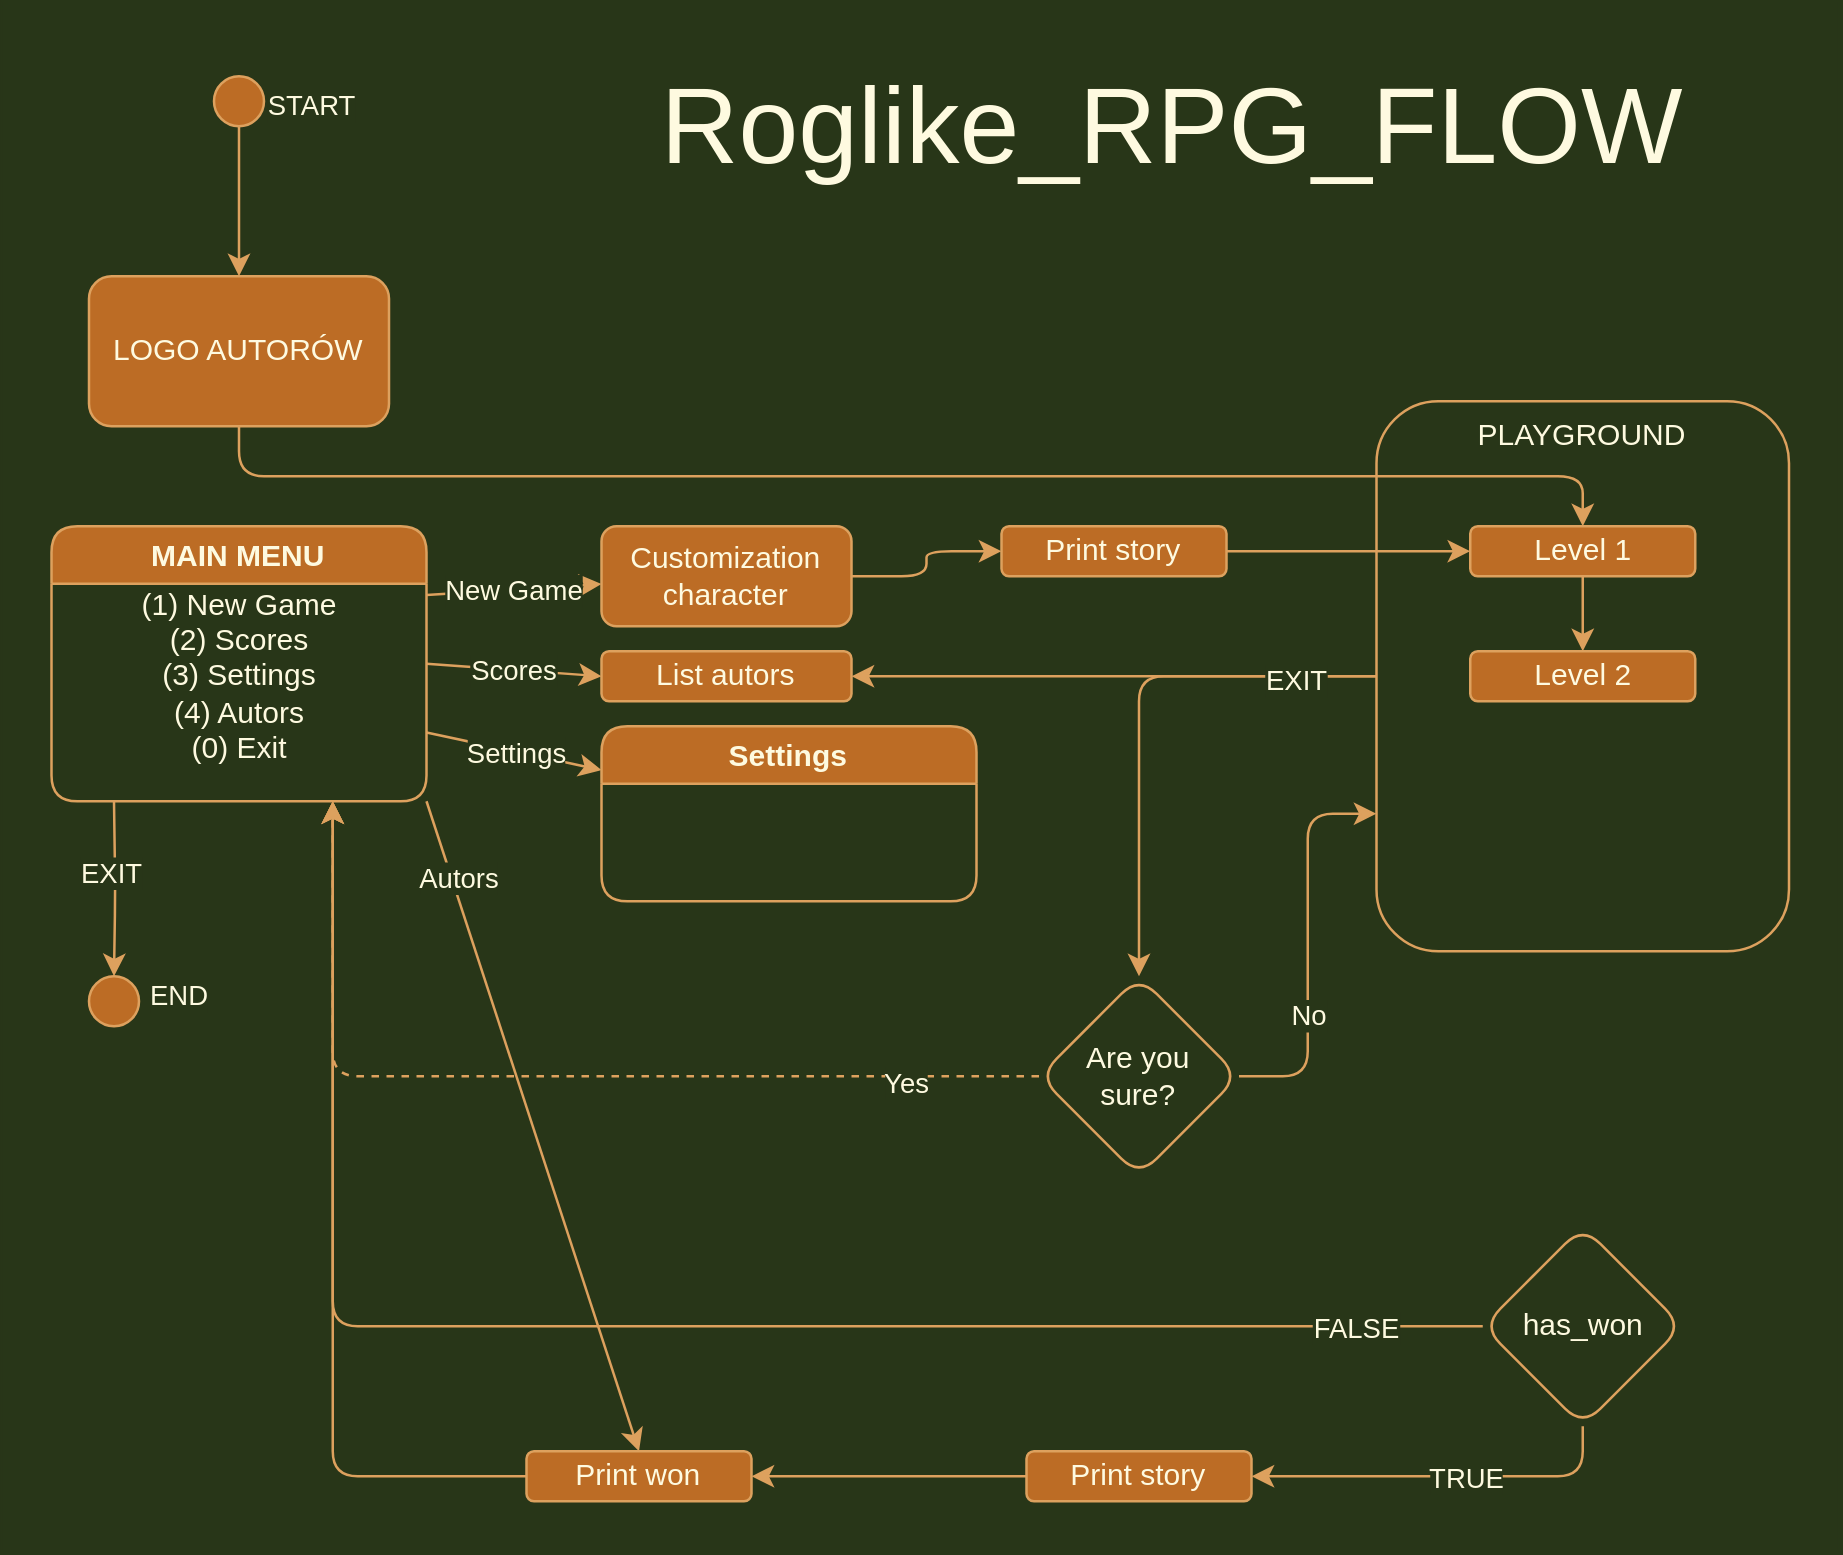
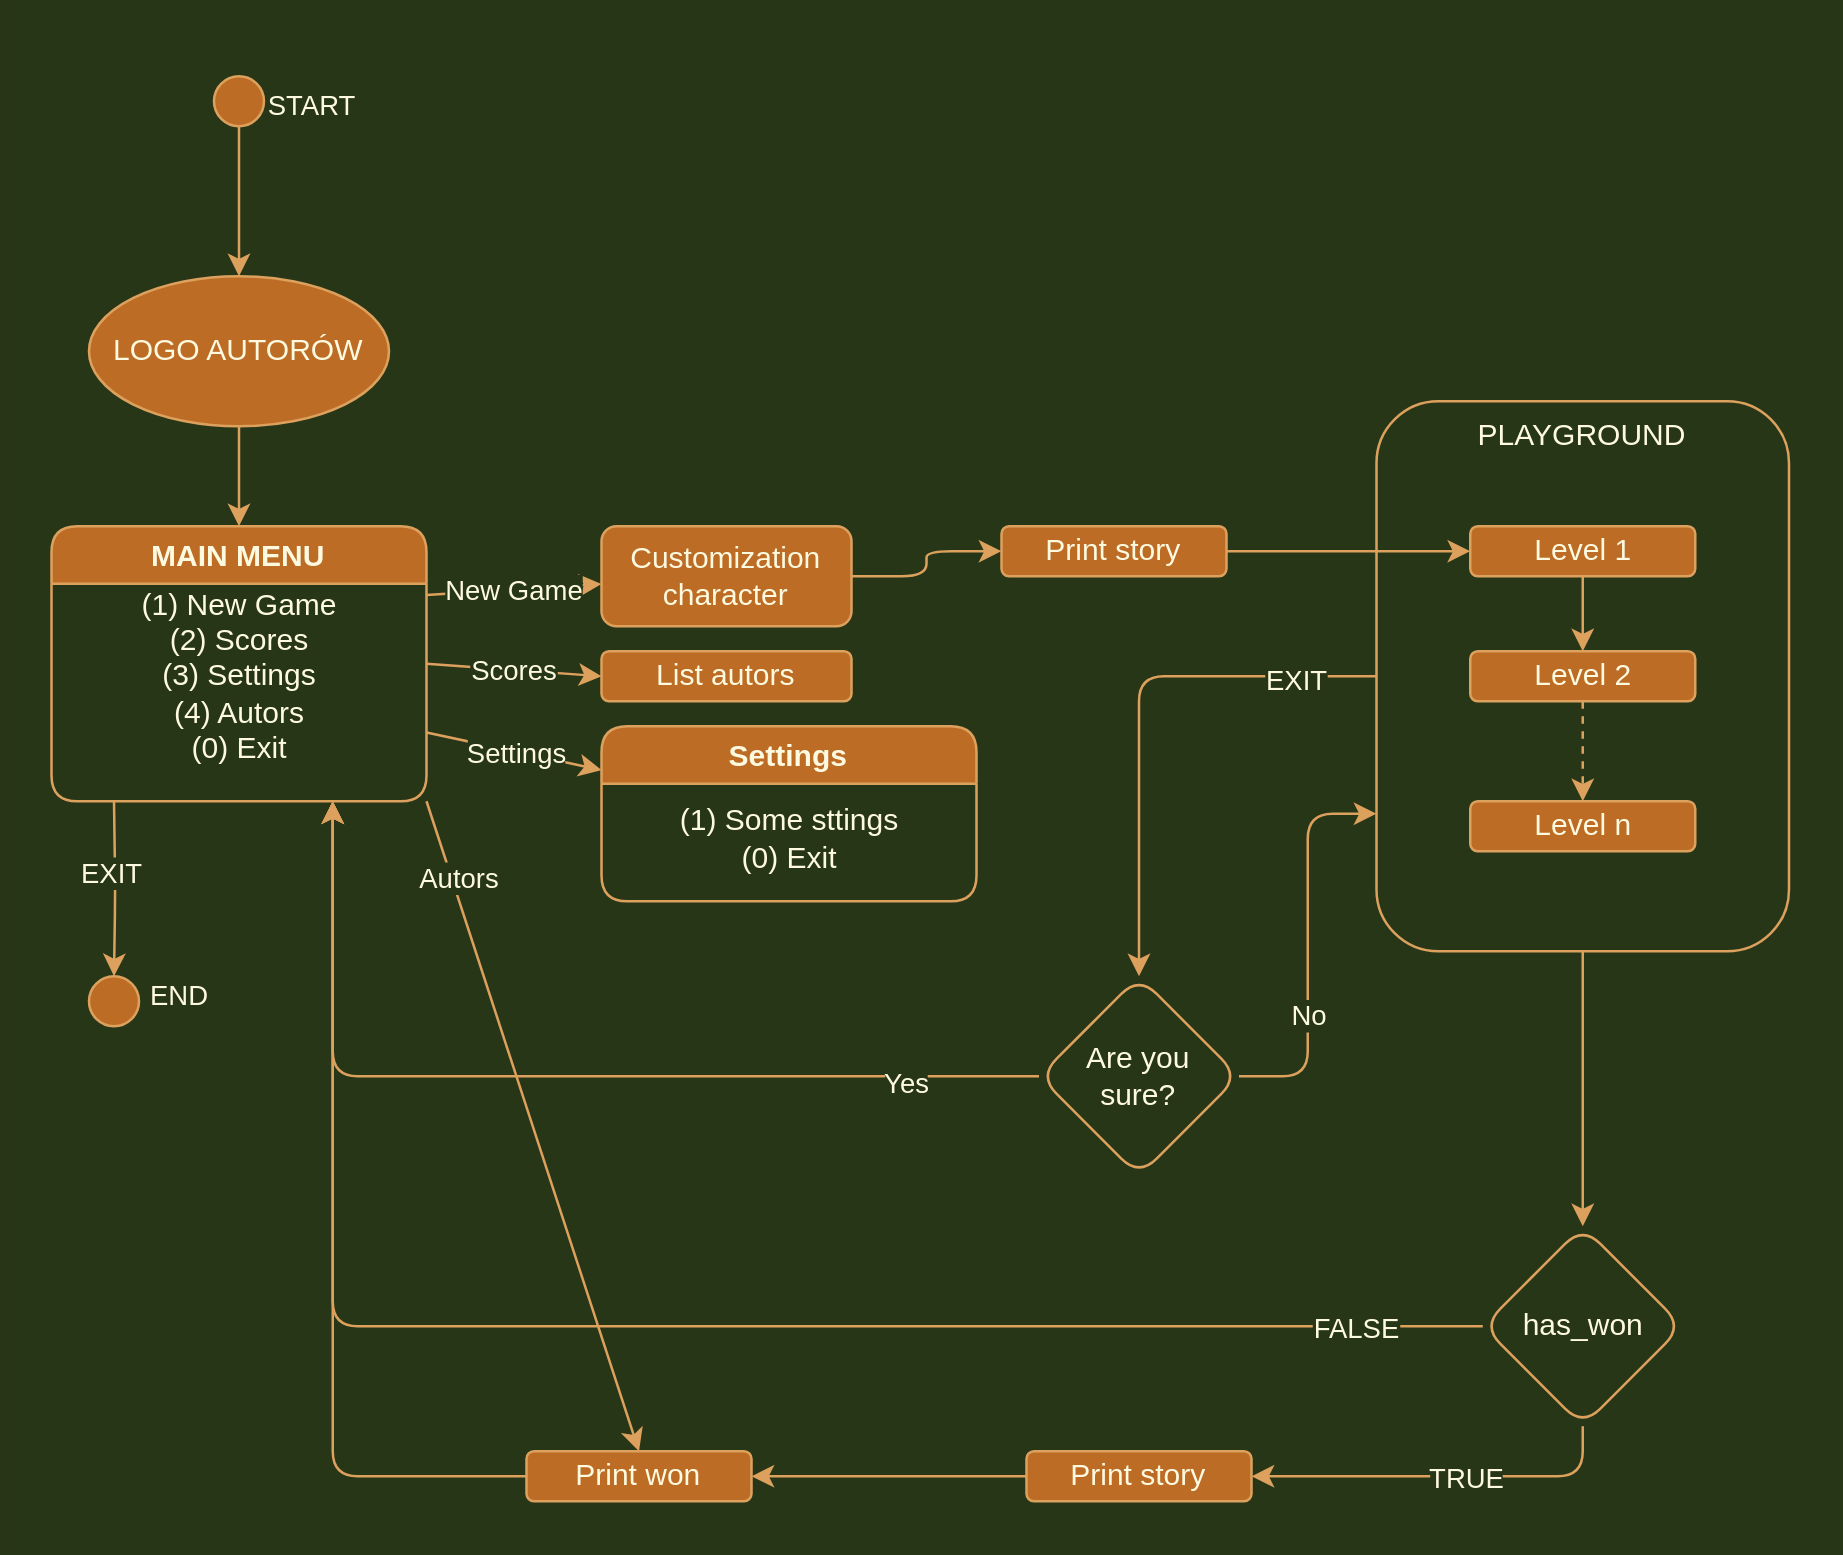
(1186, 126) -> none
(239, 351) -> (239, 351)
(917, 476) -> (239, 482)
(1006, 676) -> (1583, 1080)
none -> (1583, 744)
none -> (1583, 826)
none -> (789, 839)
(702, 1076) -> (702, 1076)
